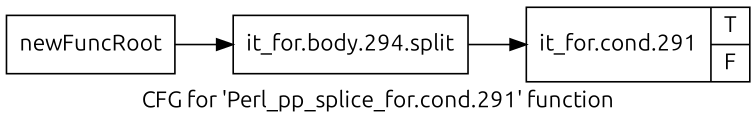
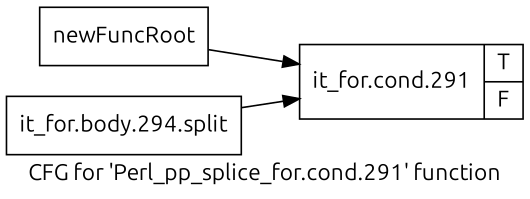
(196, 45) -> (246, 56)
